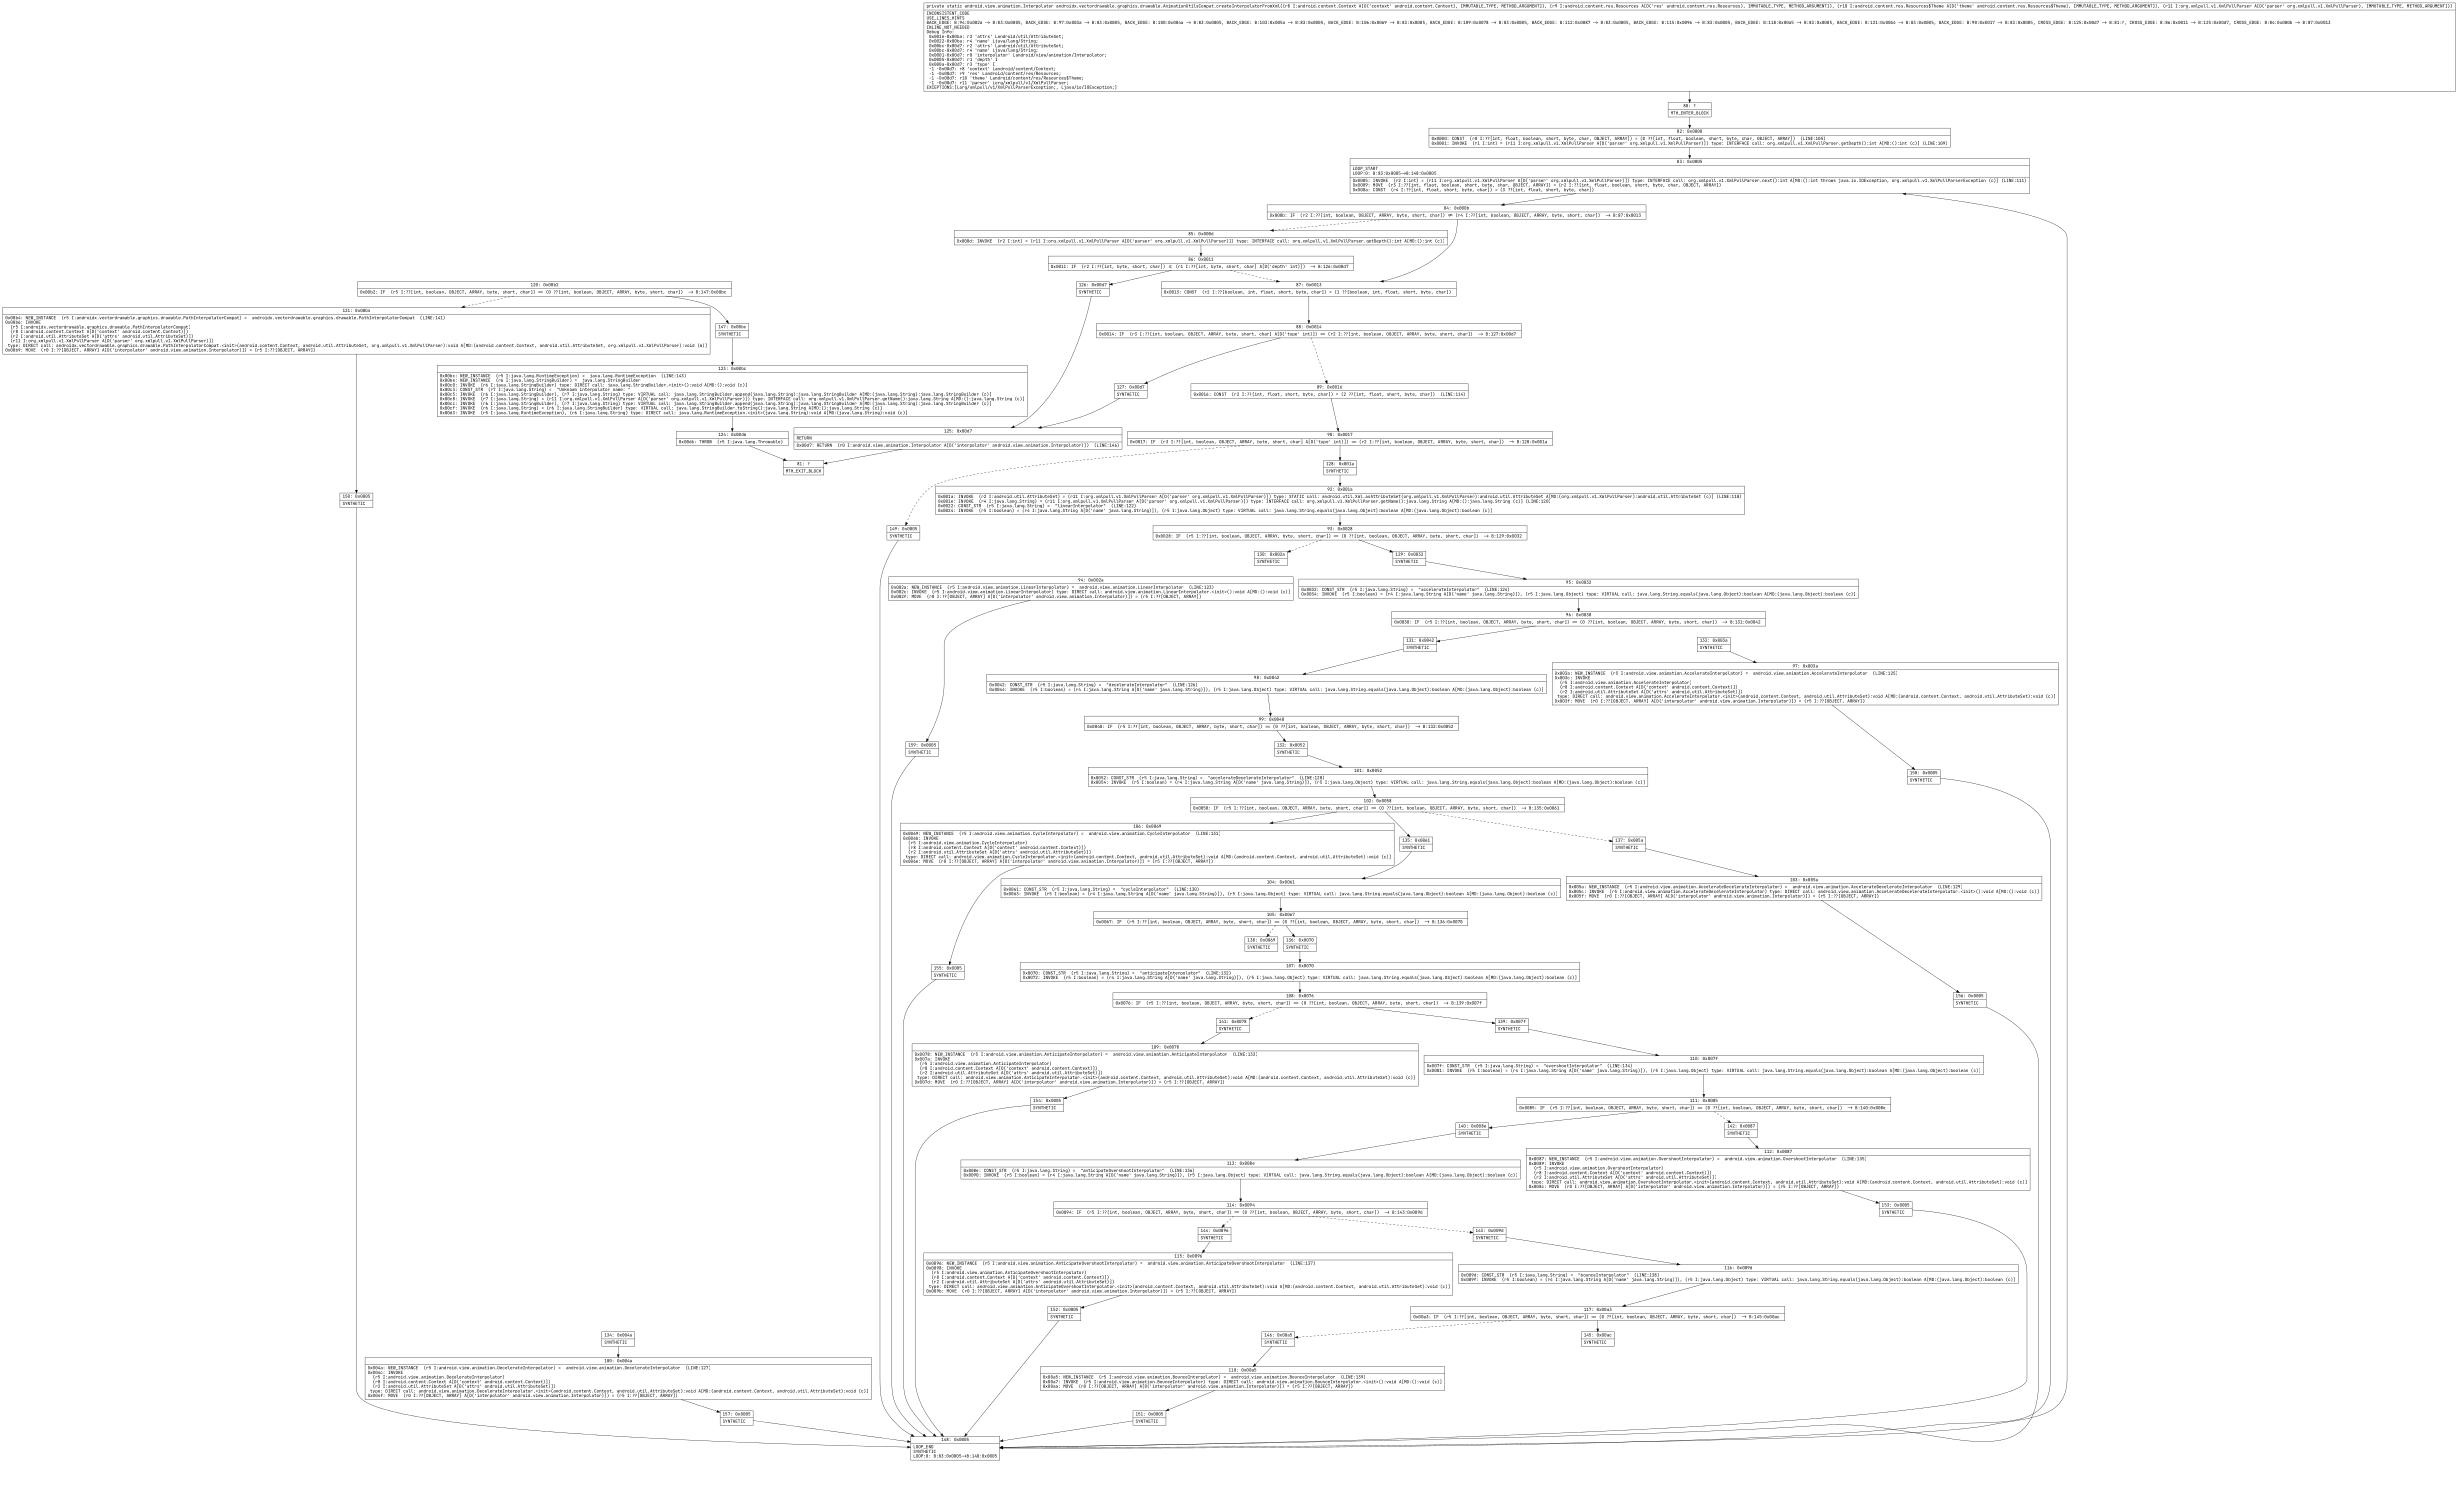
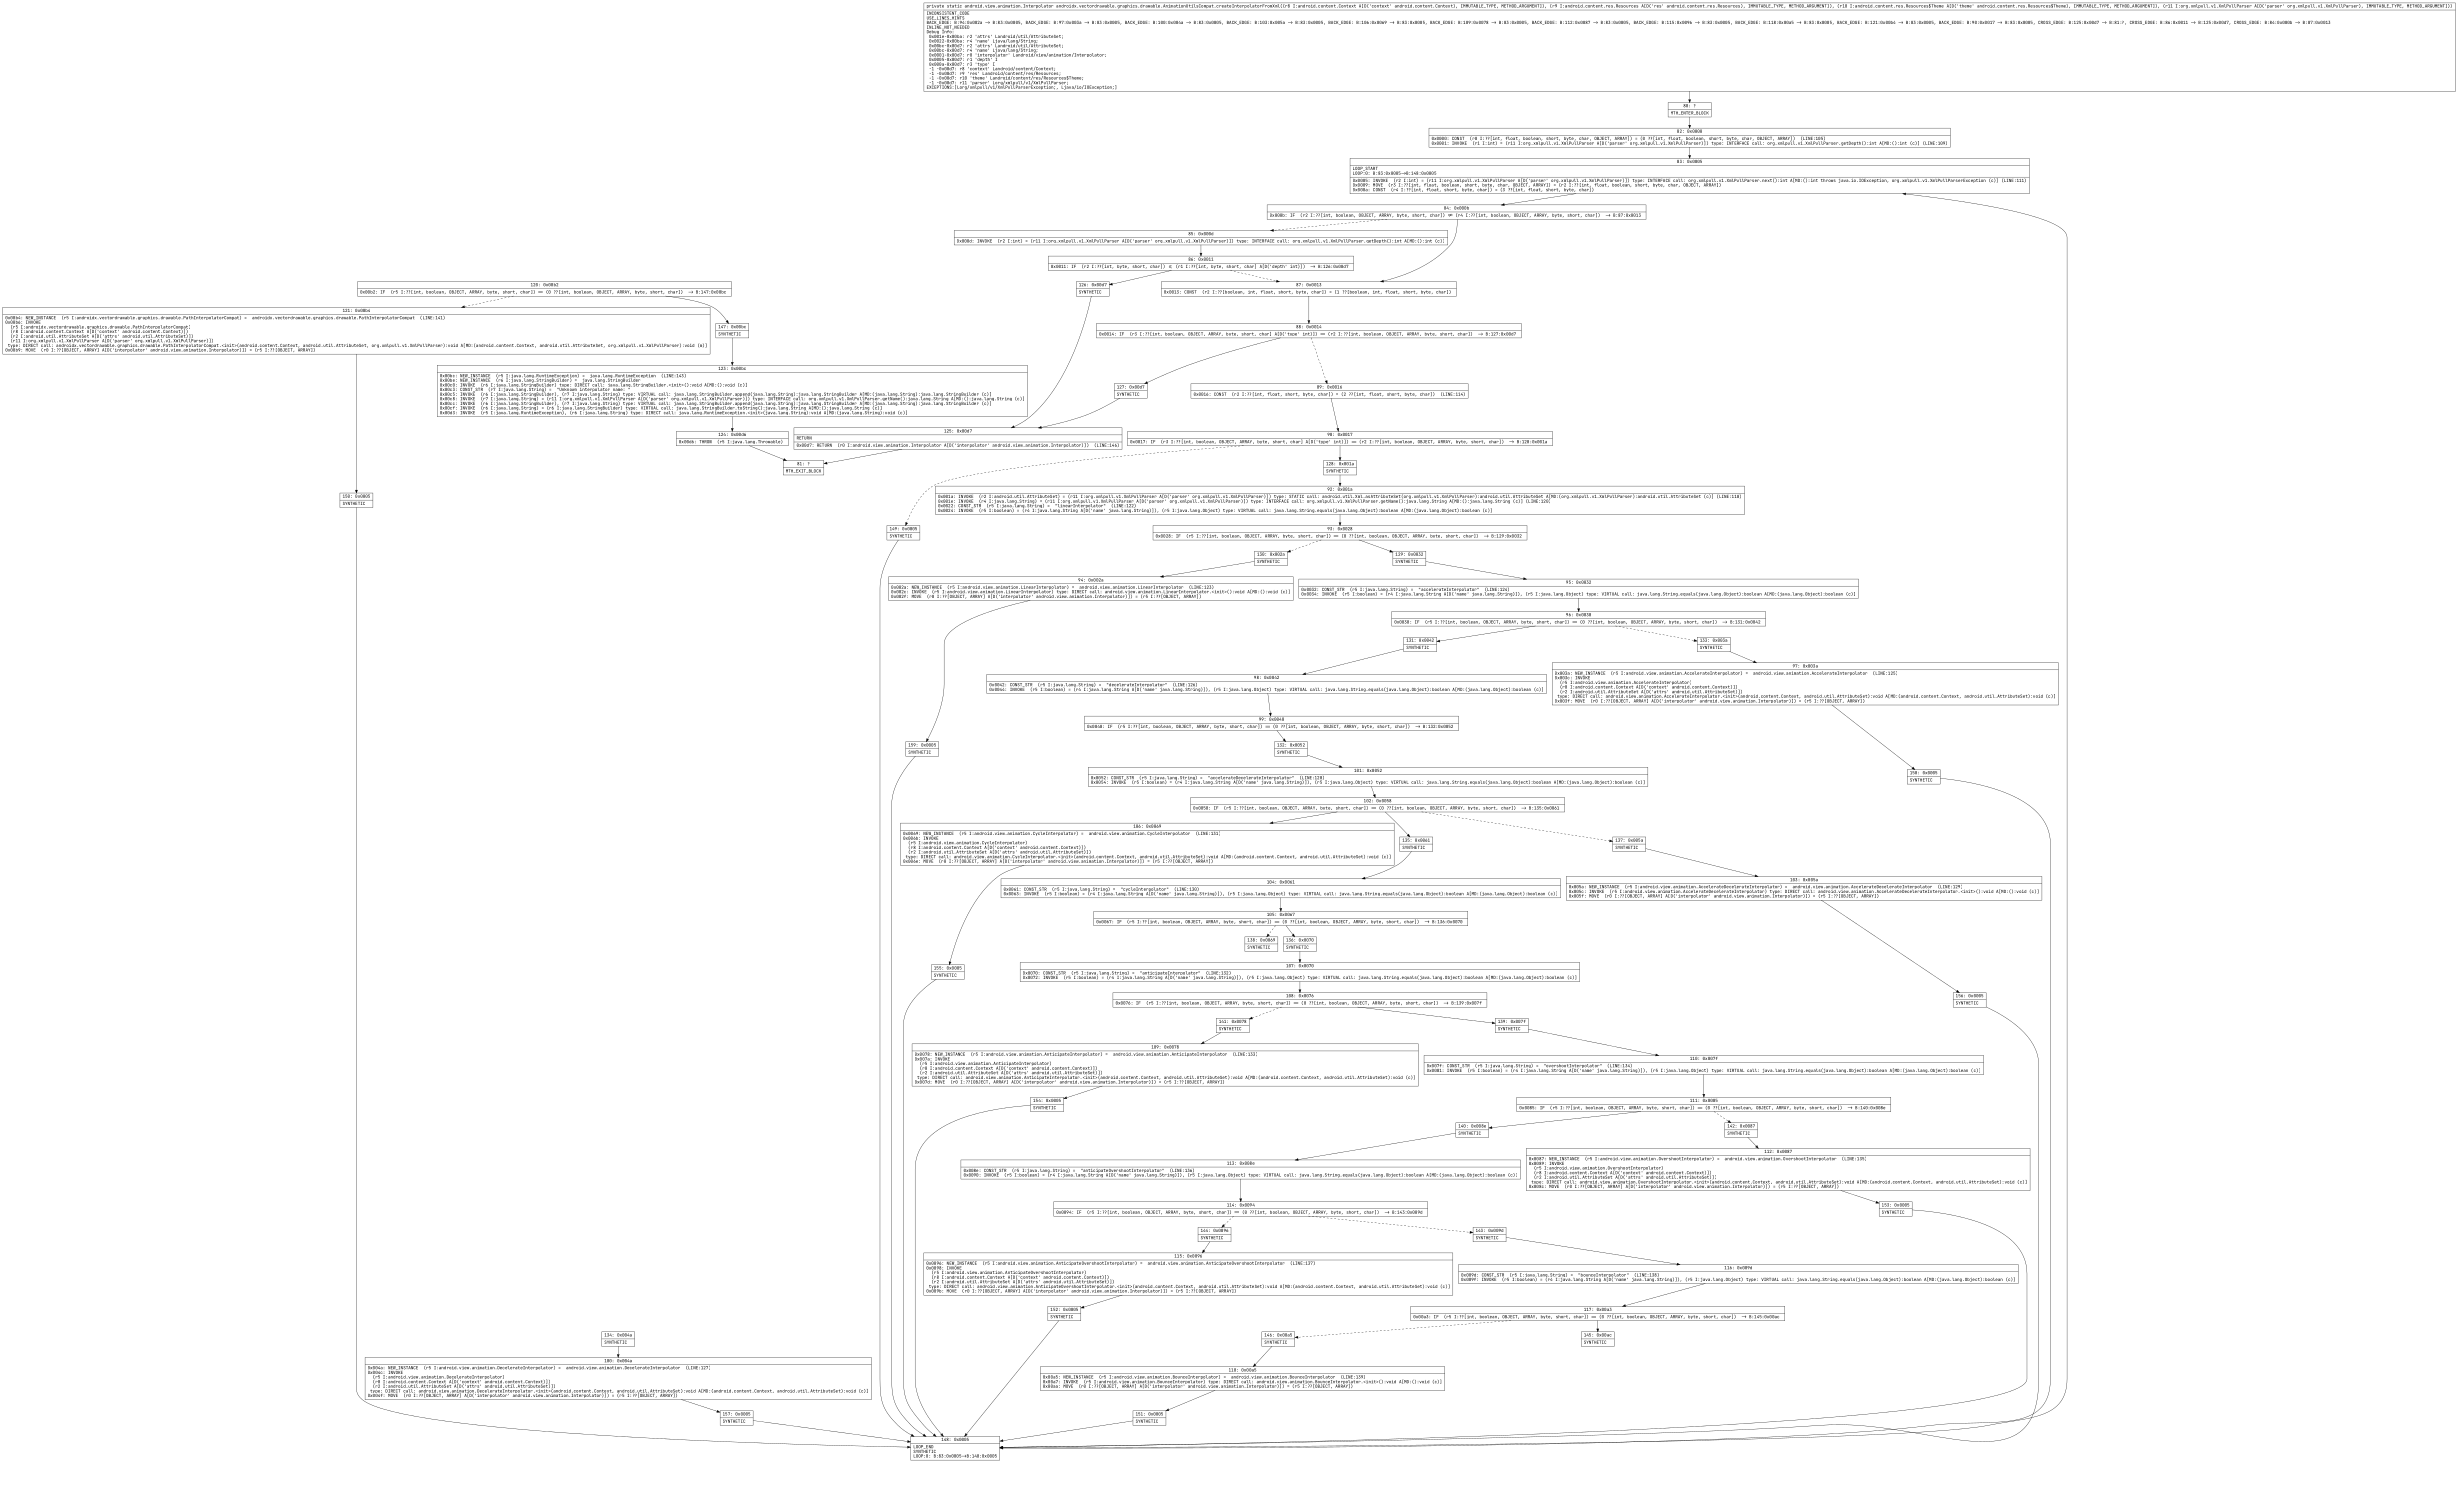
none -> (1209, 569)
none -> (1655, 633)
